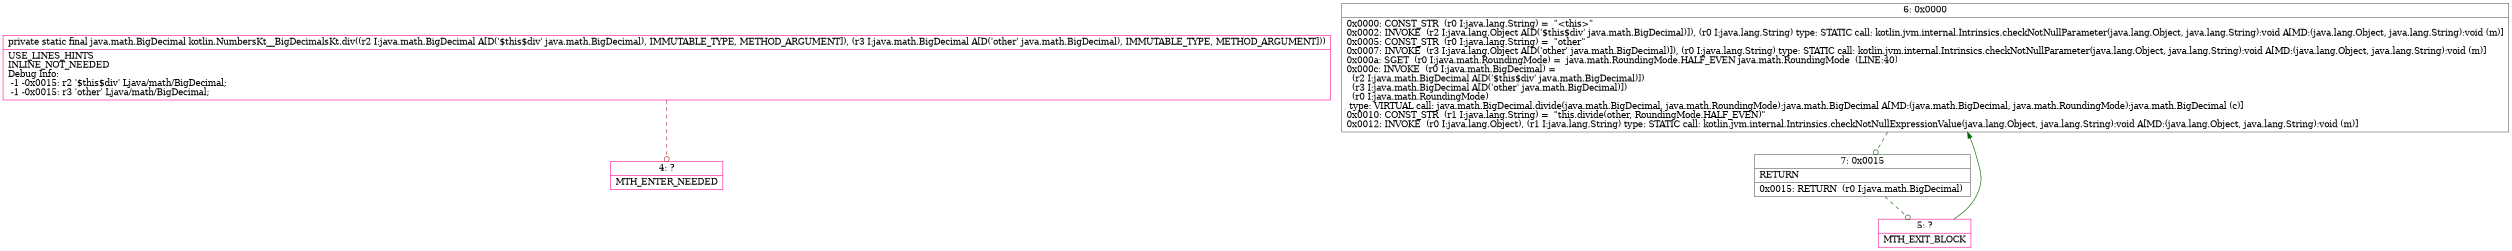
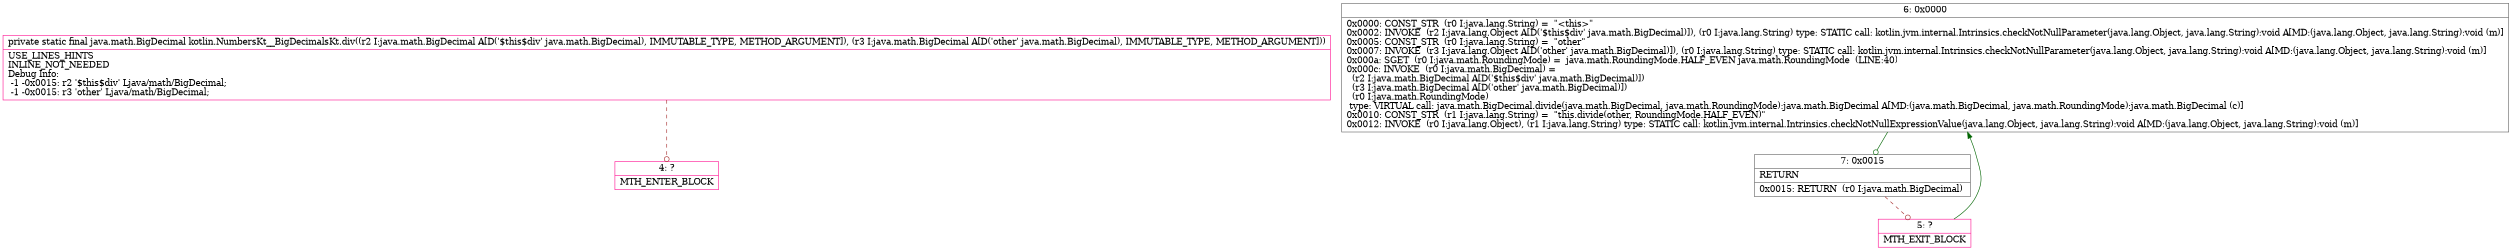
(1882, 141) -> (1882, 141)
(667, 182) -> (667, 182)
(1895, 206) -> (1895, 206)
